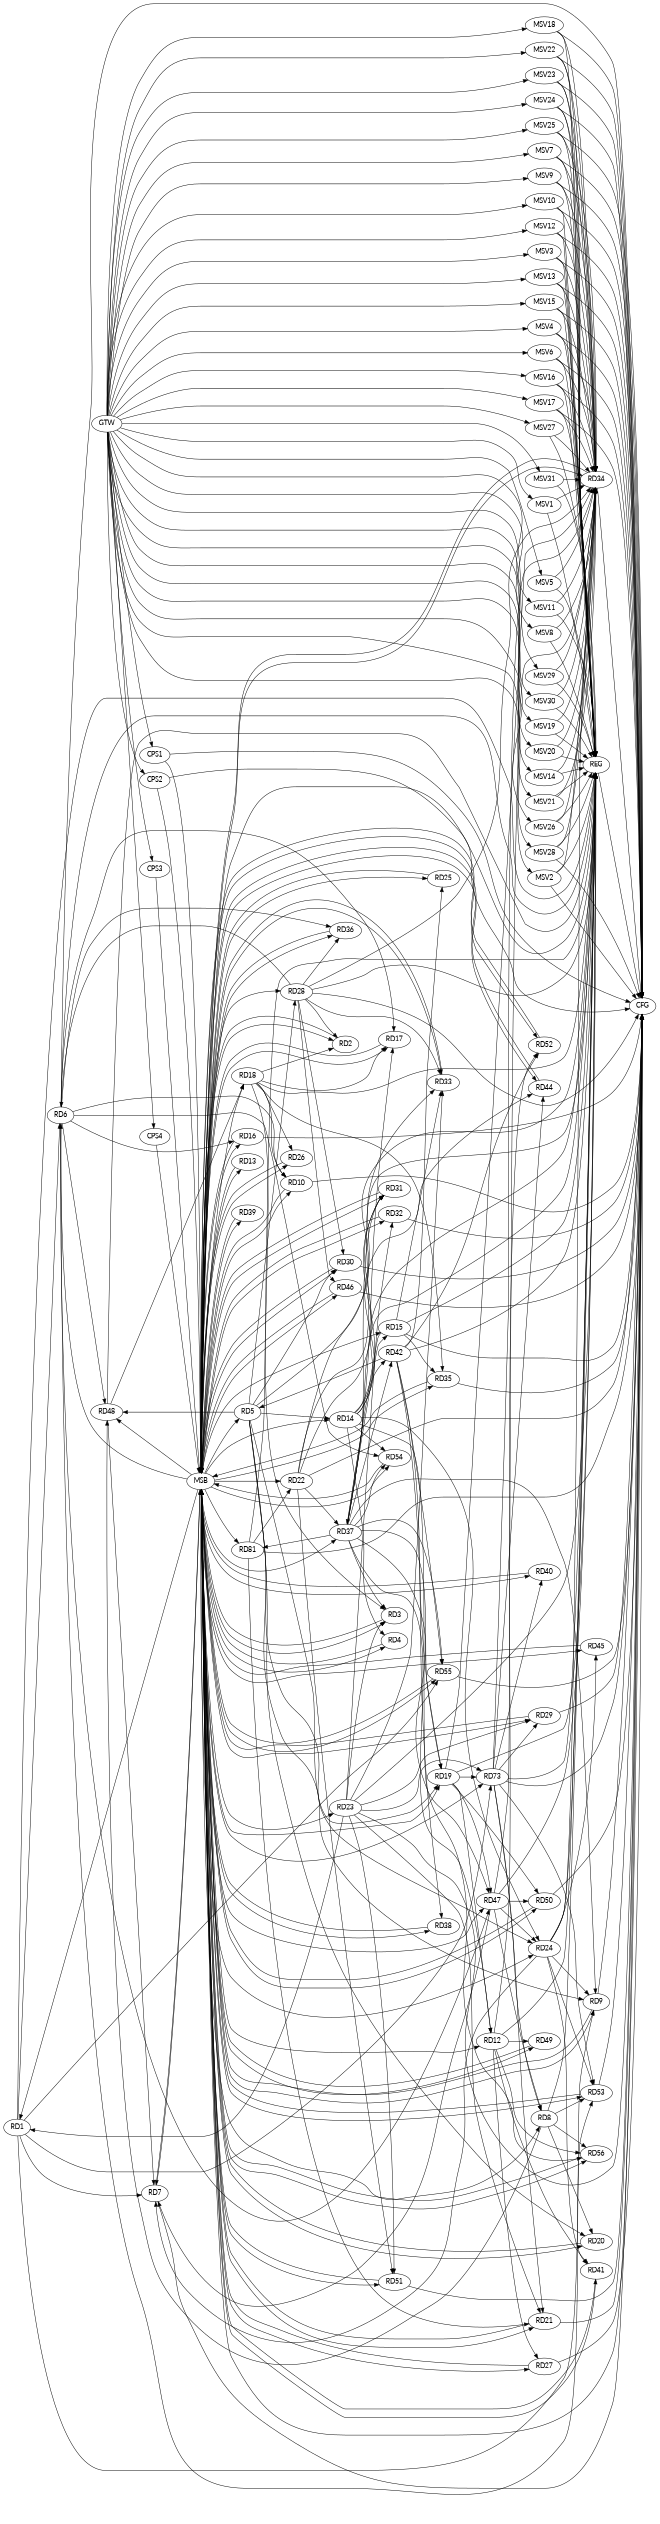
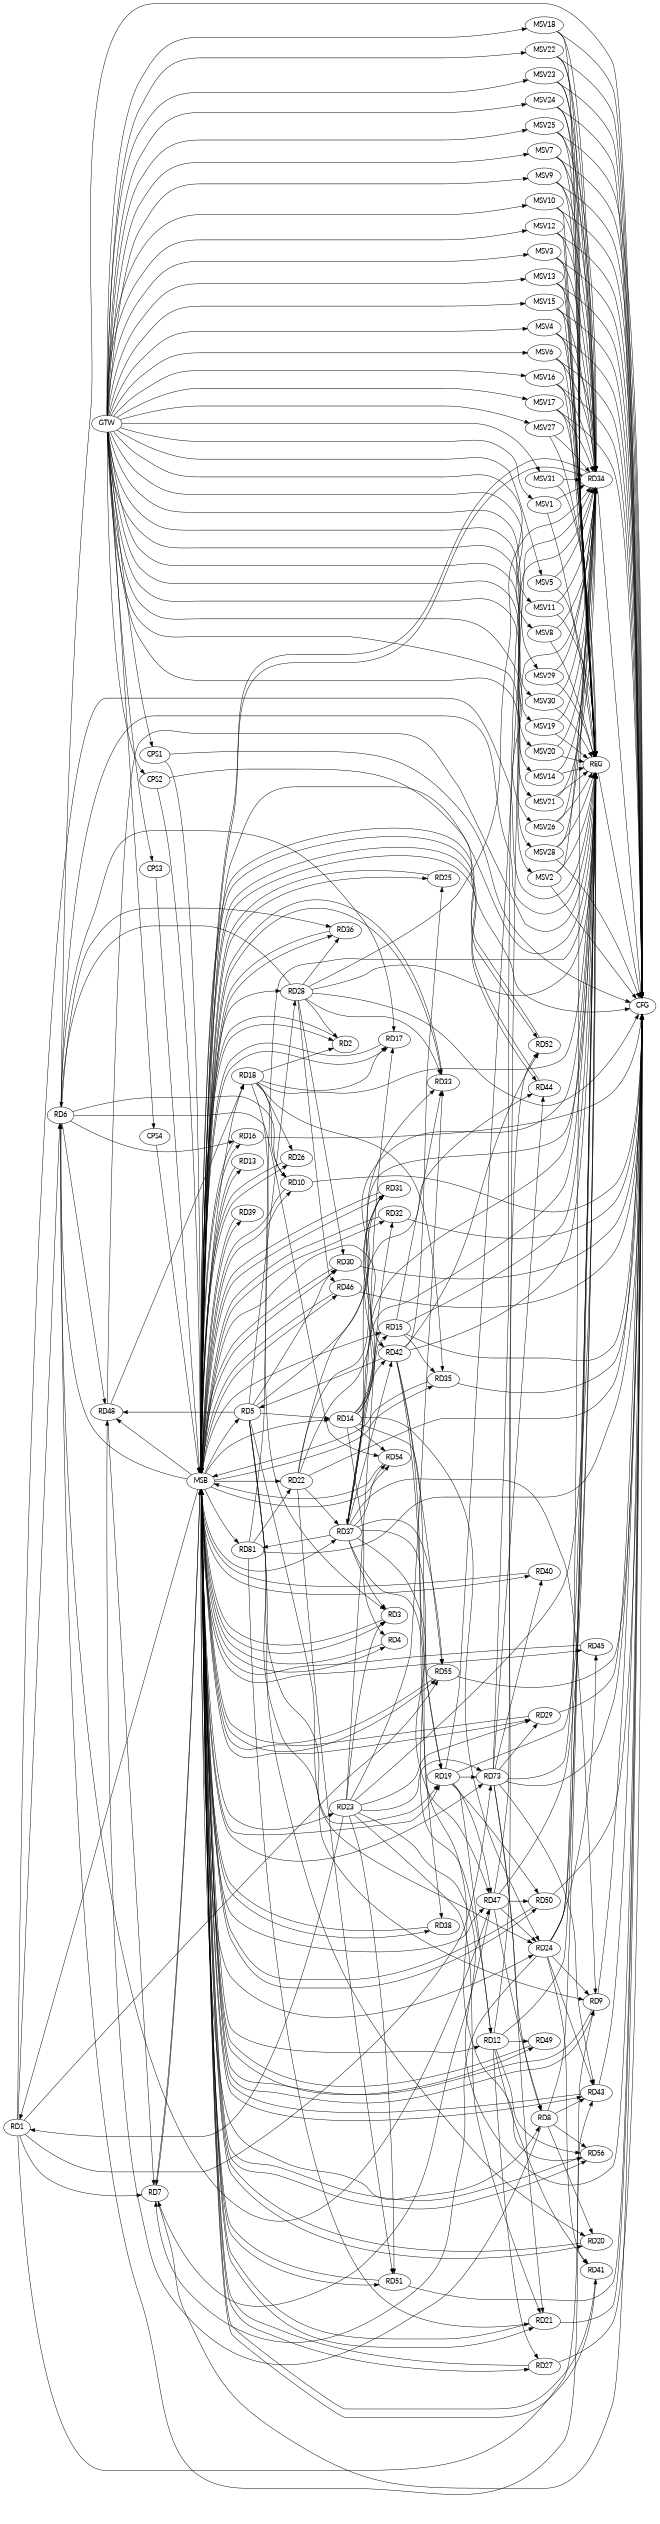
(596, 2093) -> (596, 2093)
(613, 2345) -> (273, 1292)
